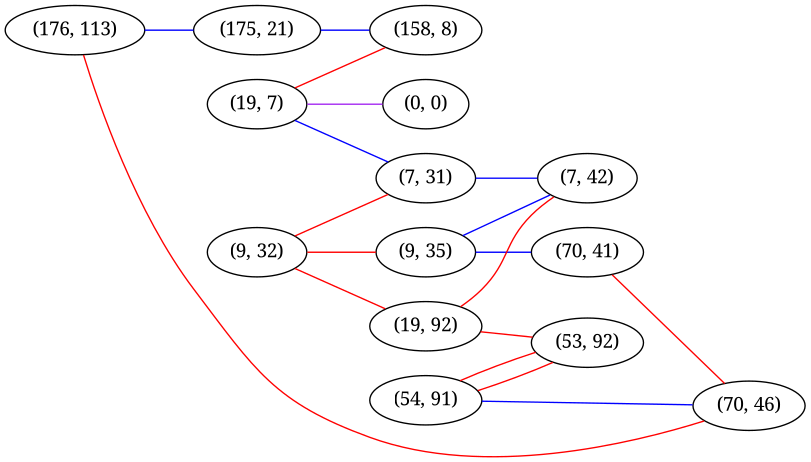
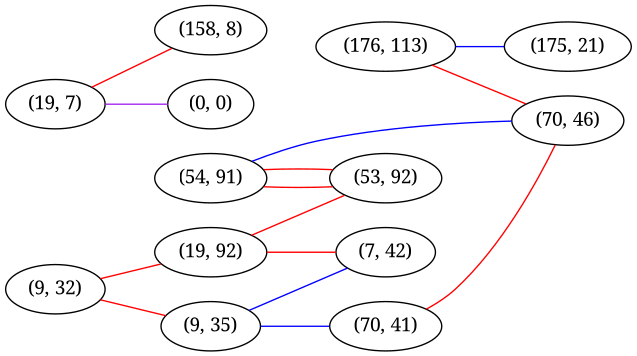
(345, 30) -> none
(426, 178) -> none
